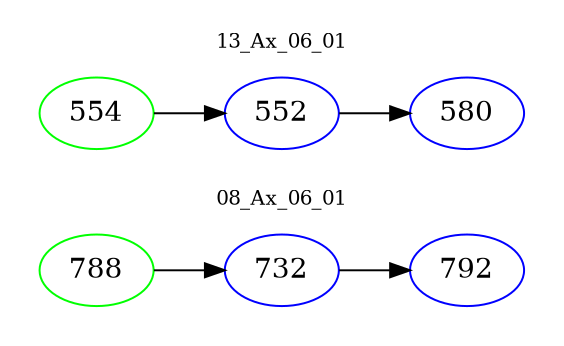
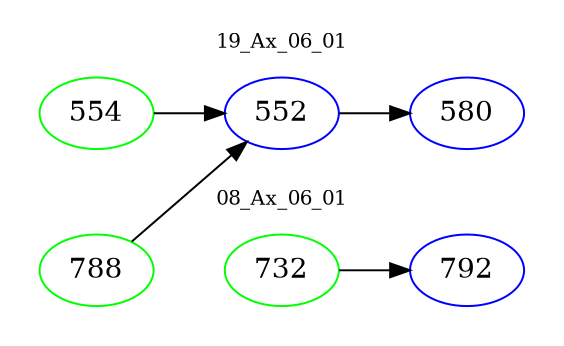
(282, 43) -> (282, 43)
(179, 270) -> (182, 198)
(282, 270) -> (282, 270)
